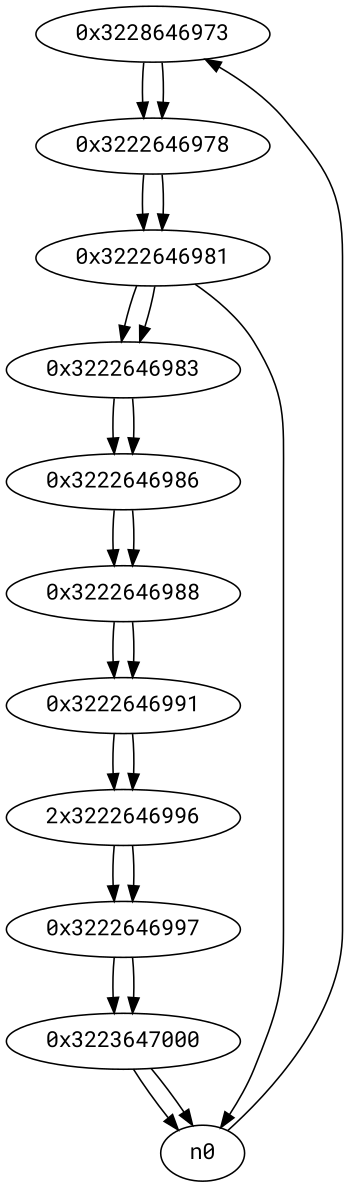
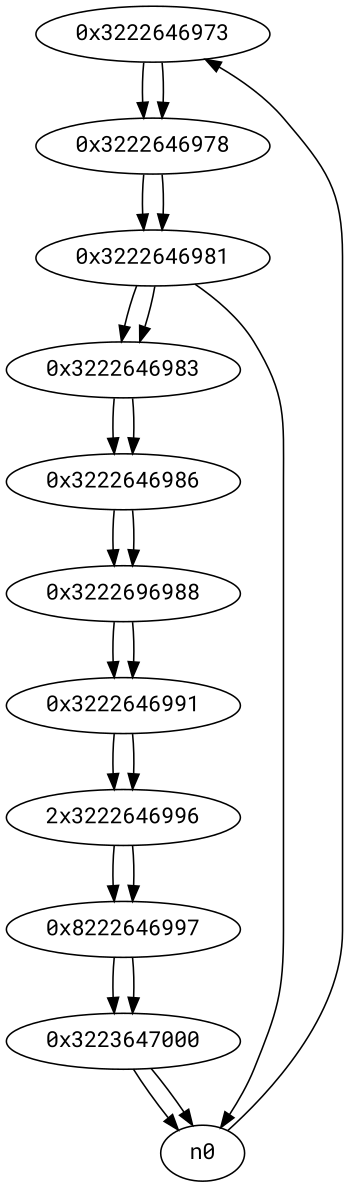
(153, 34) -> (153, 34)
(123, 594) -> (123, 594)
(123, 929) -> (123, 929)
